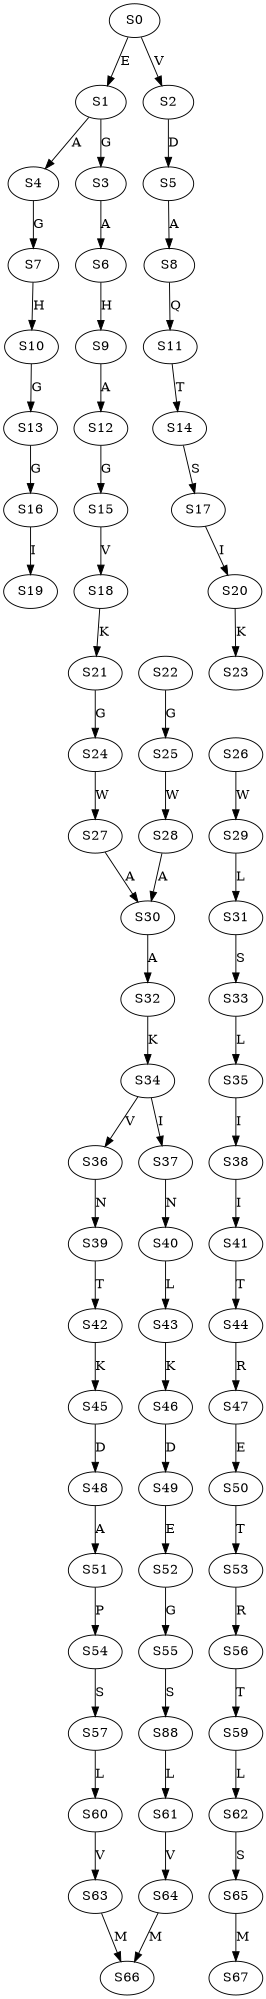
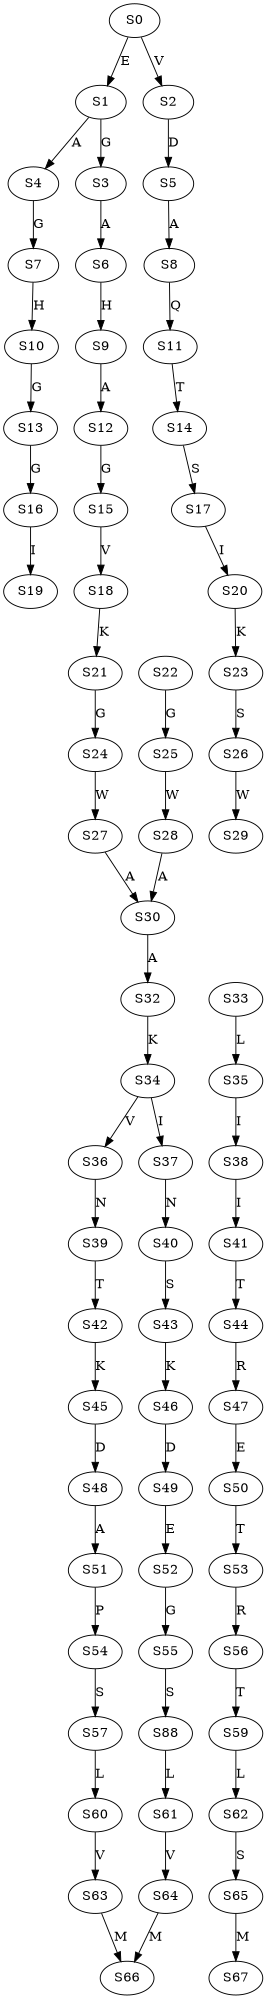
none -> (236, 709)
(236, 918) -> none
(170, 1285) -> (170, 1285)
